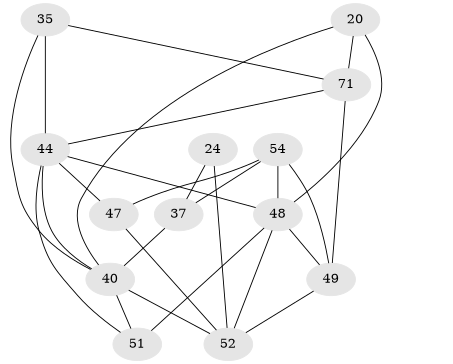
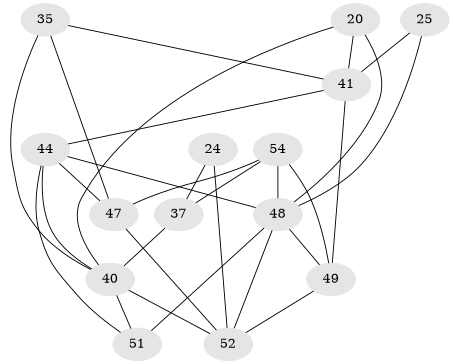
none -> (425, 20)
(45, 85) -> (80, 117)
(346, 85) -> (346, 85)
